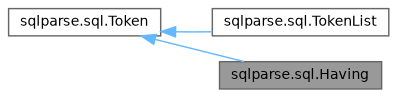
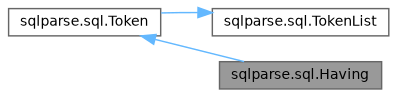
(194, 32) -> (180, 13)
